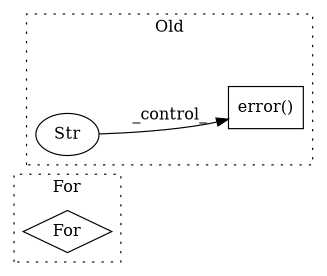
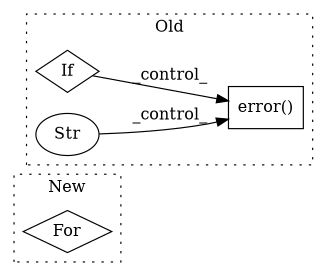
none -> (67, 71)
(67, 188) -> (67, 188)
